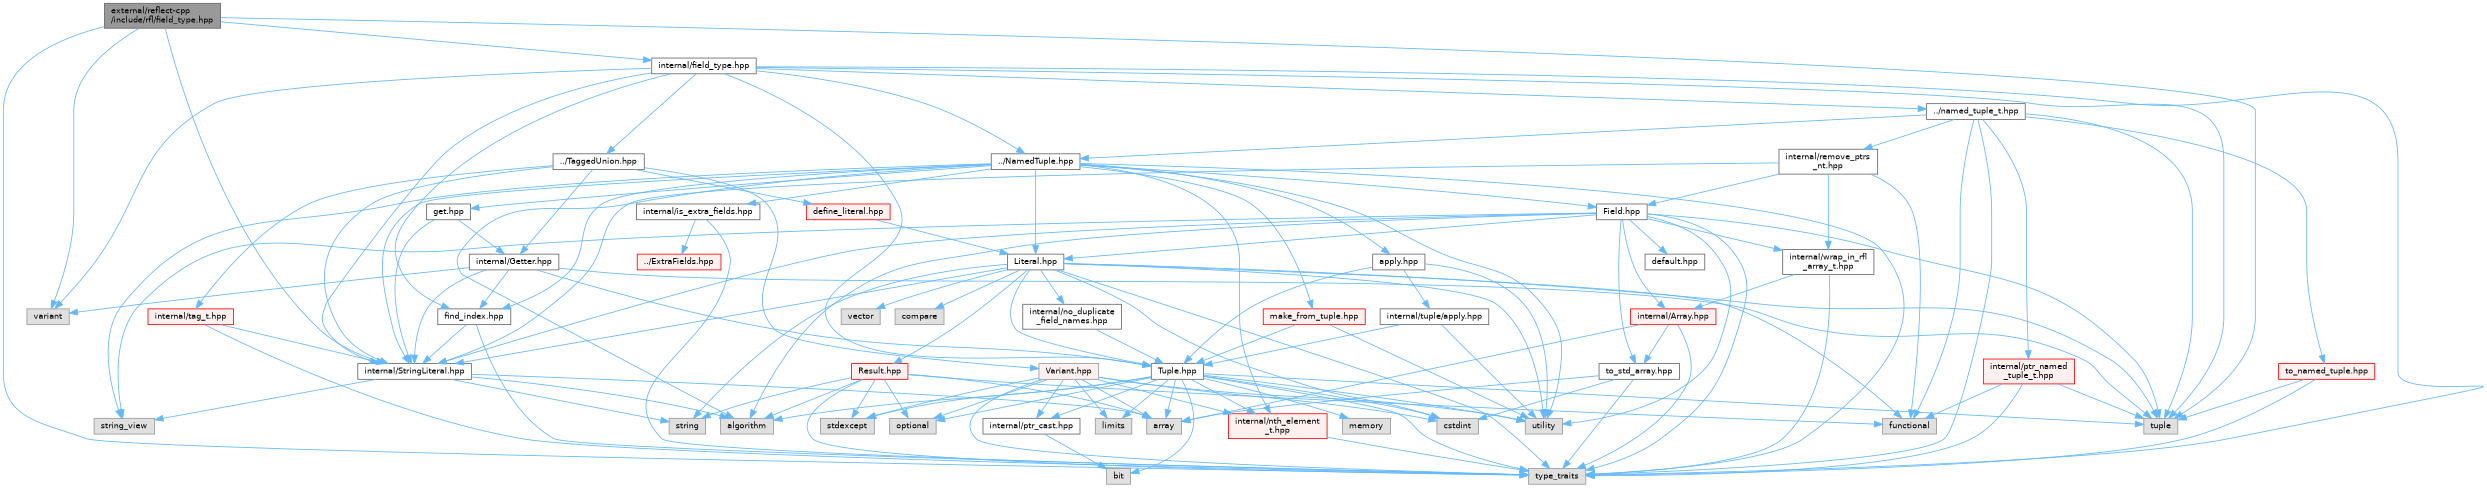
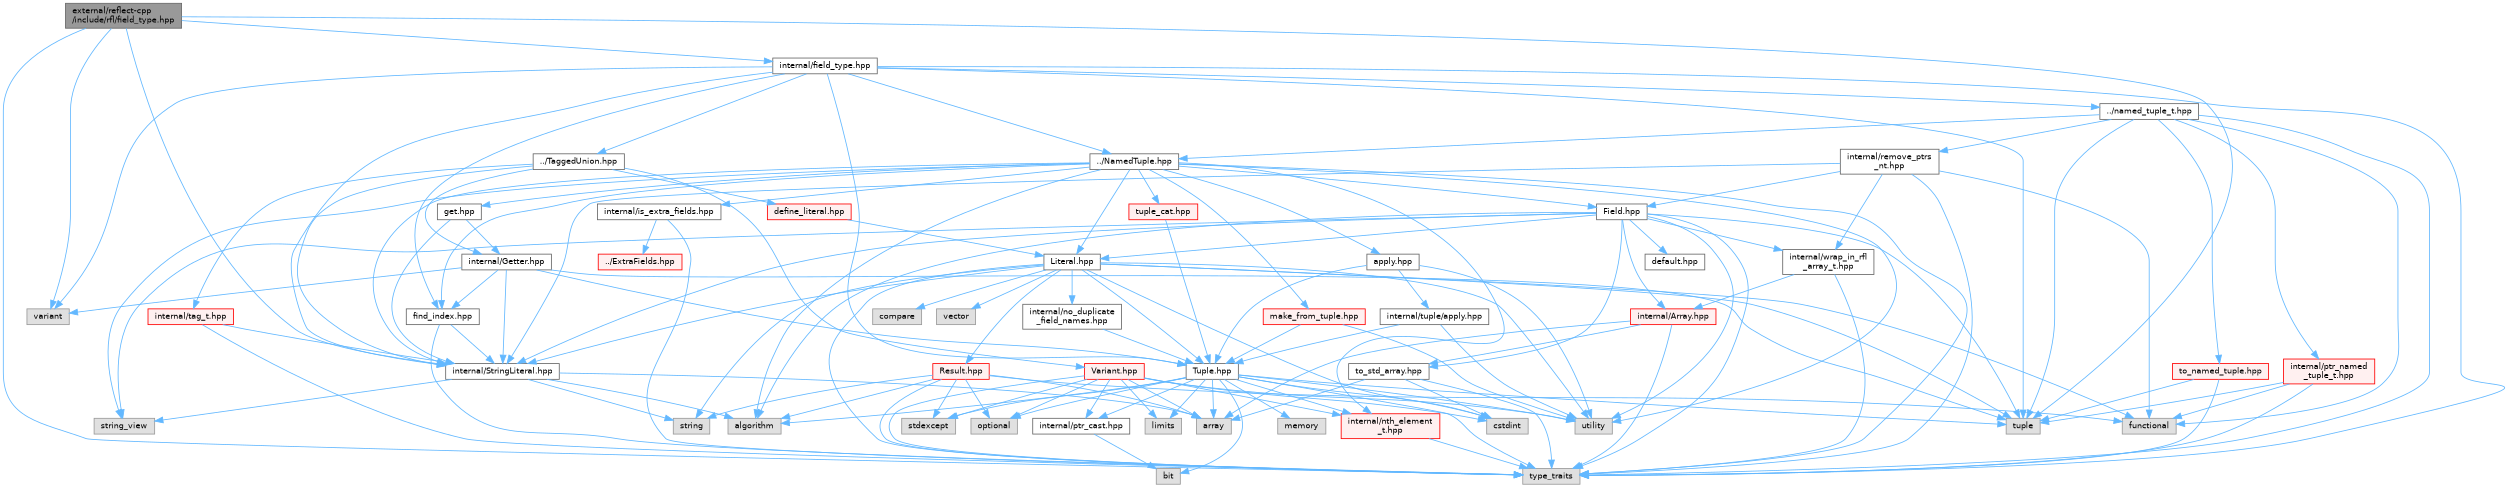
none -> (1163, 212)
(1069, 371) -> (1114, 371)
none -> (1899, 443)
